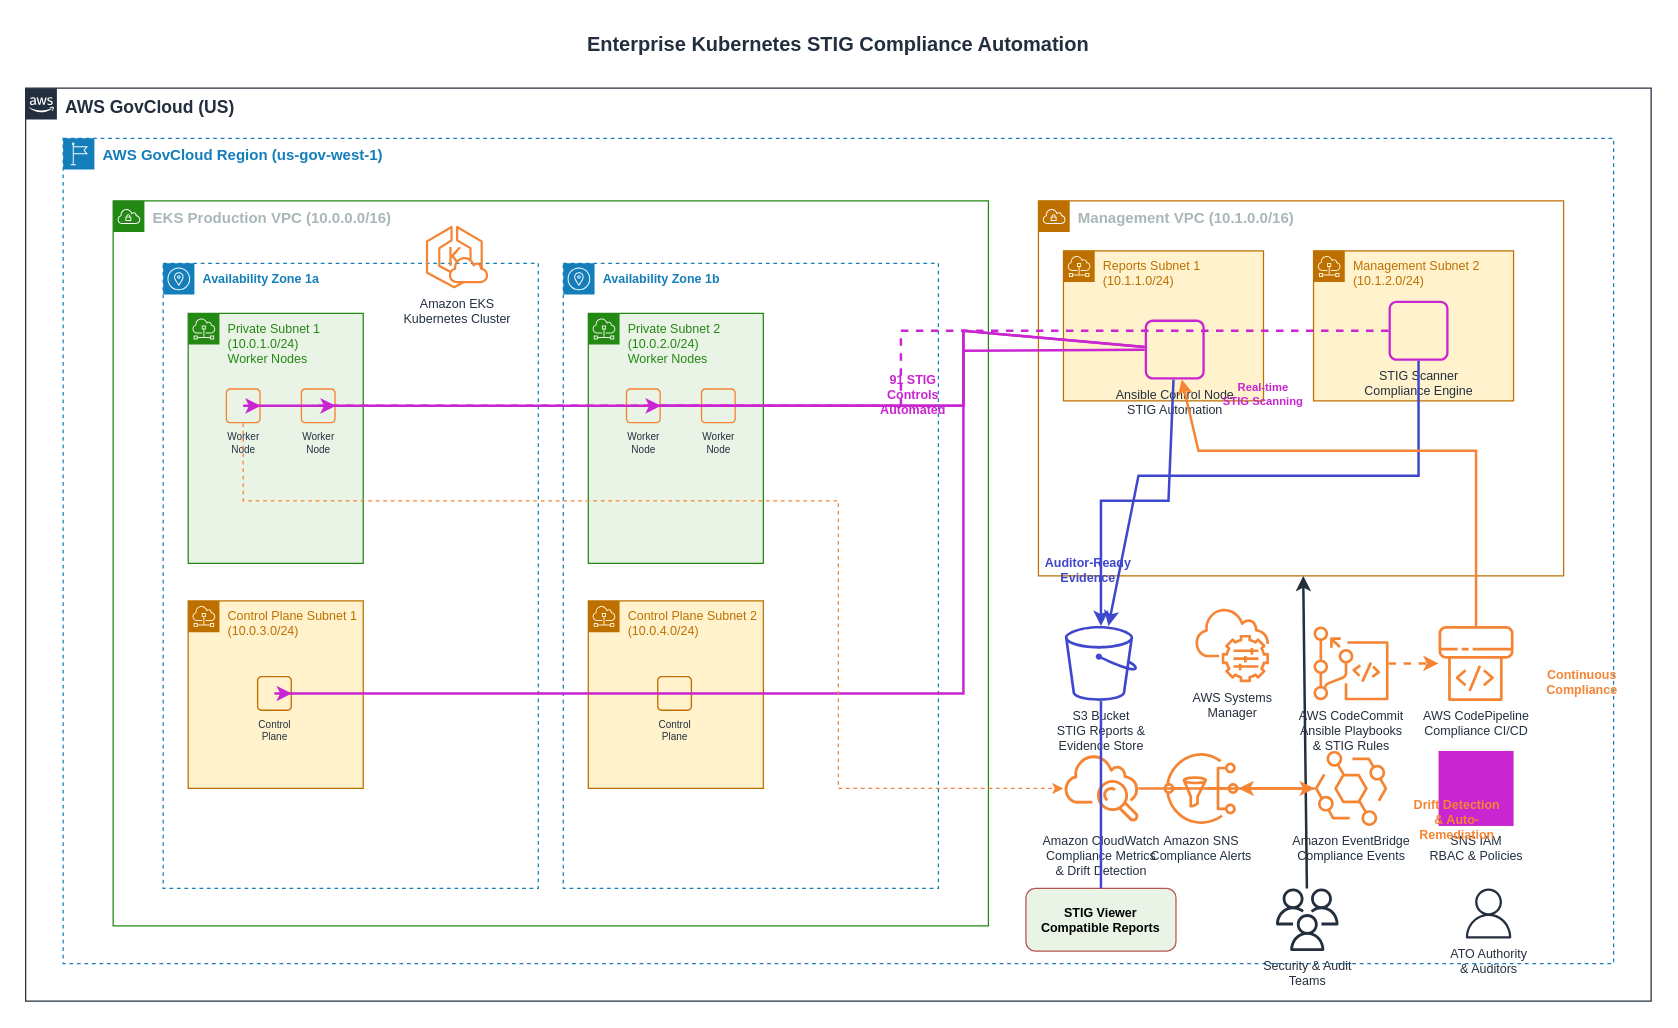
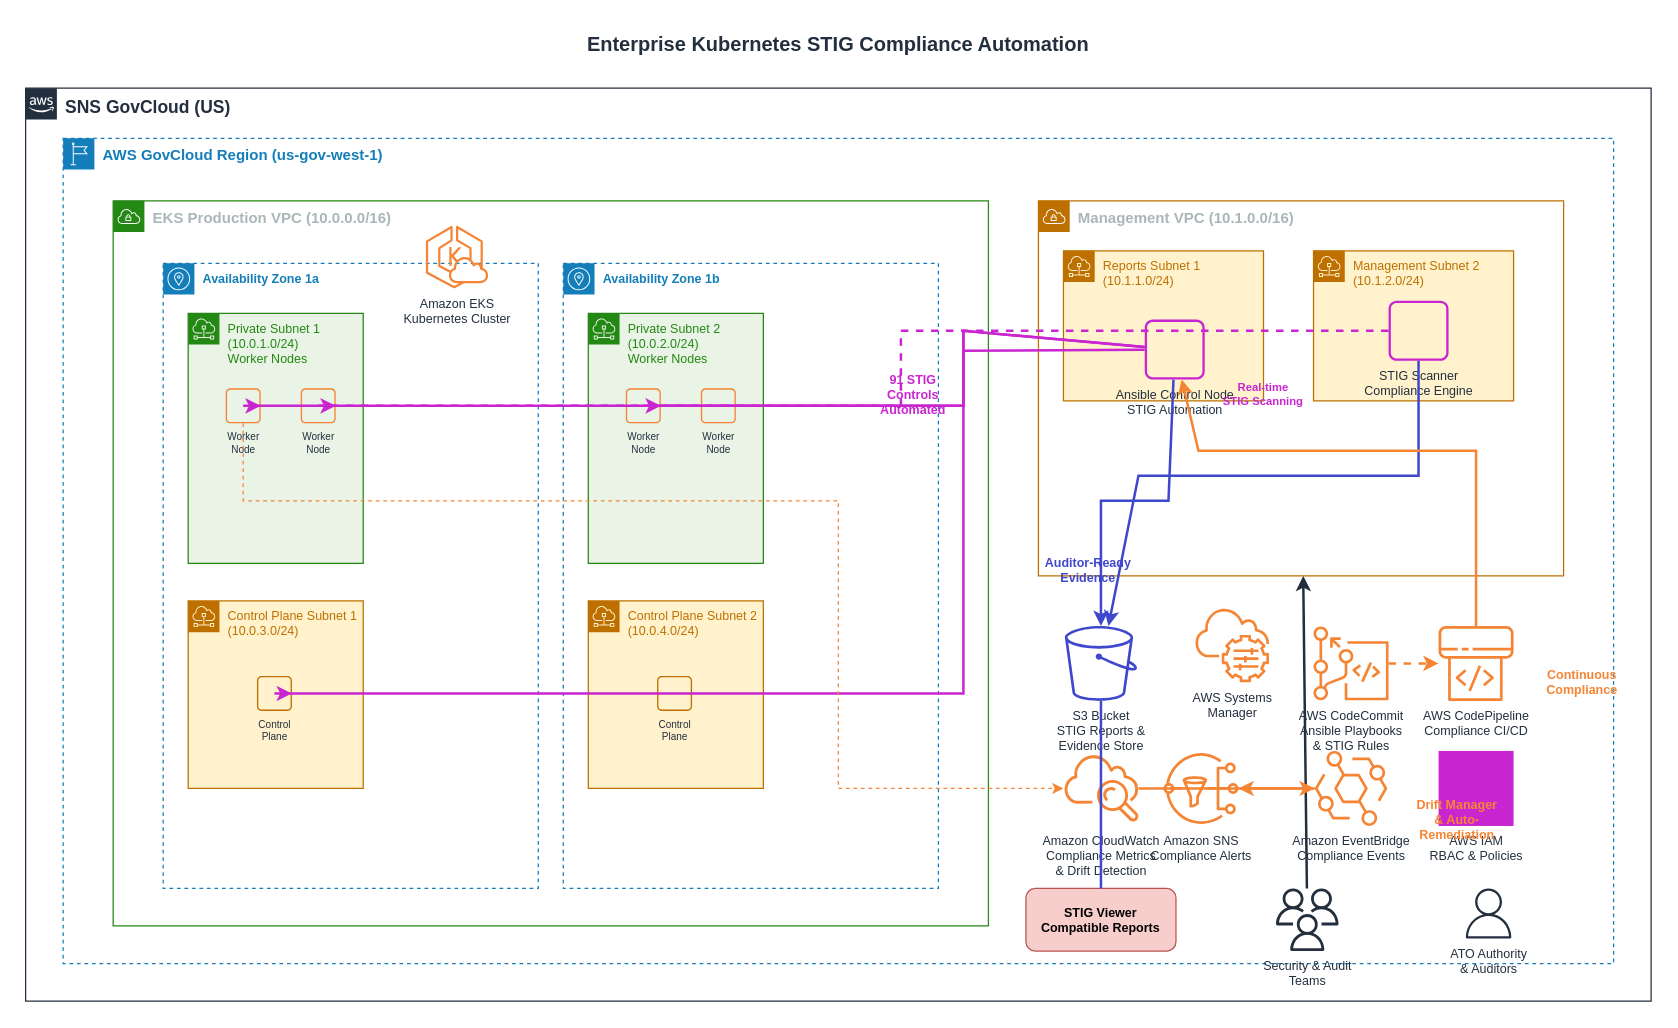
(142, 107) -> (142, 107)
(1457, 819) -> (1457, 819)
(1476, 849) -> (1476, 849)
(1101, 919) -> (1101, 919)
